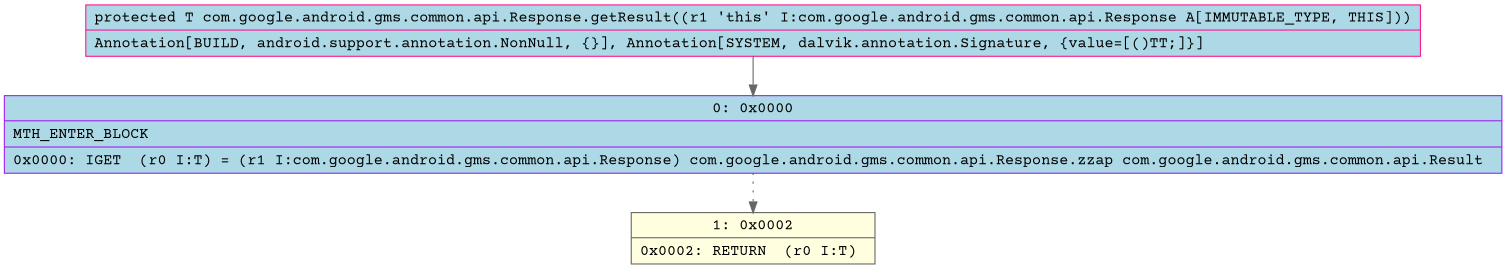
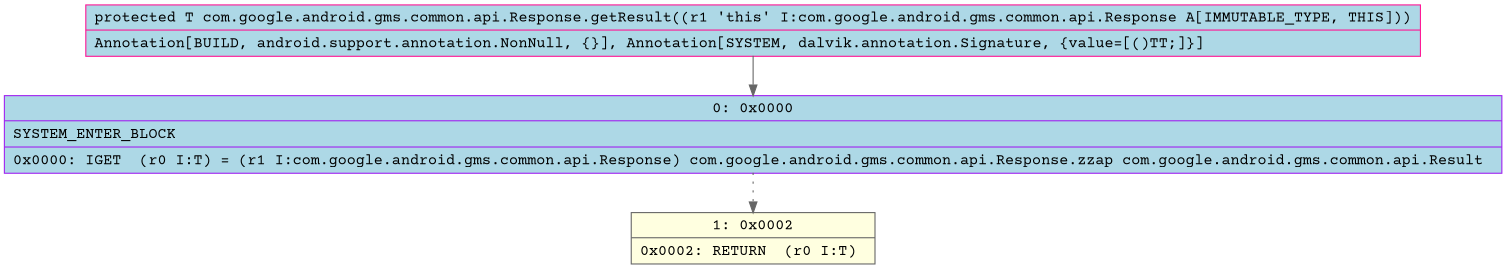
(81, 133) -> (95, 133)
